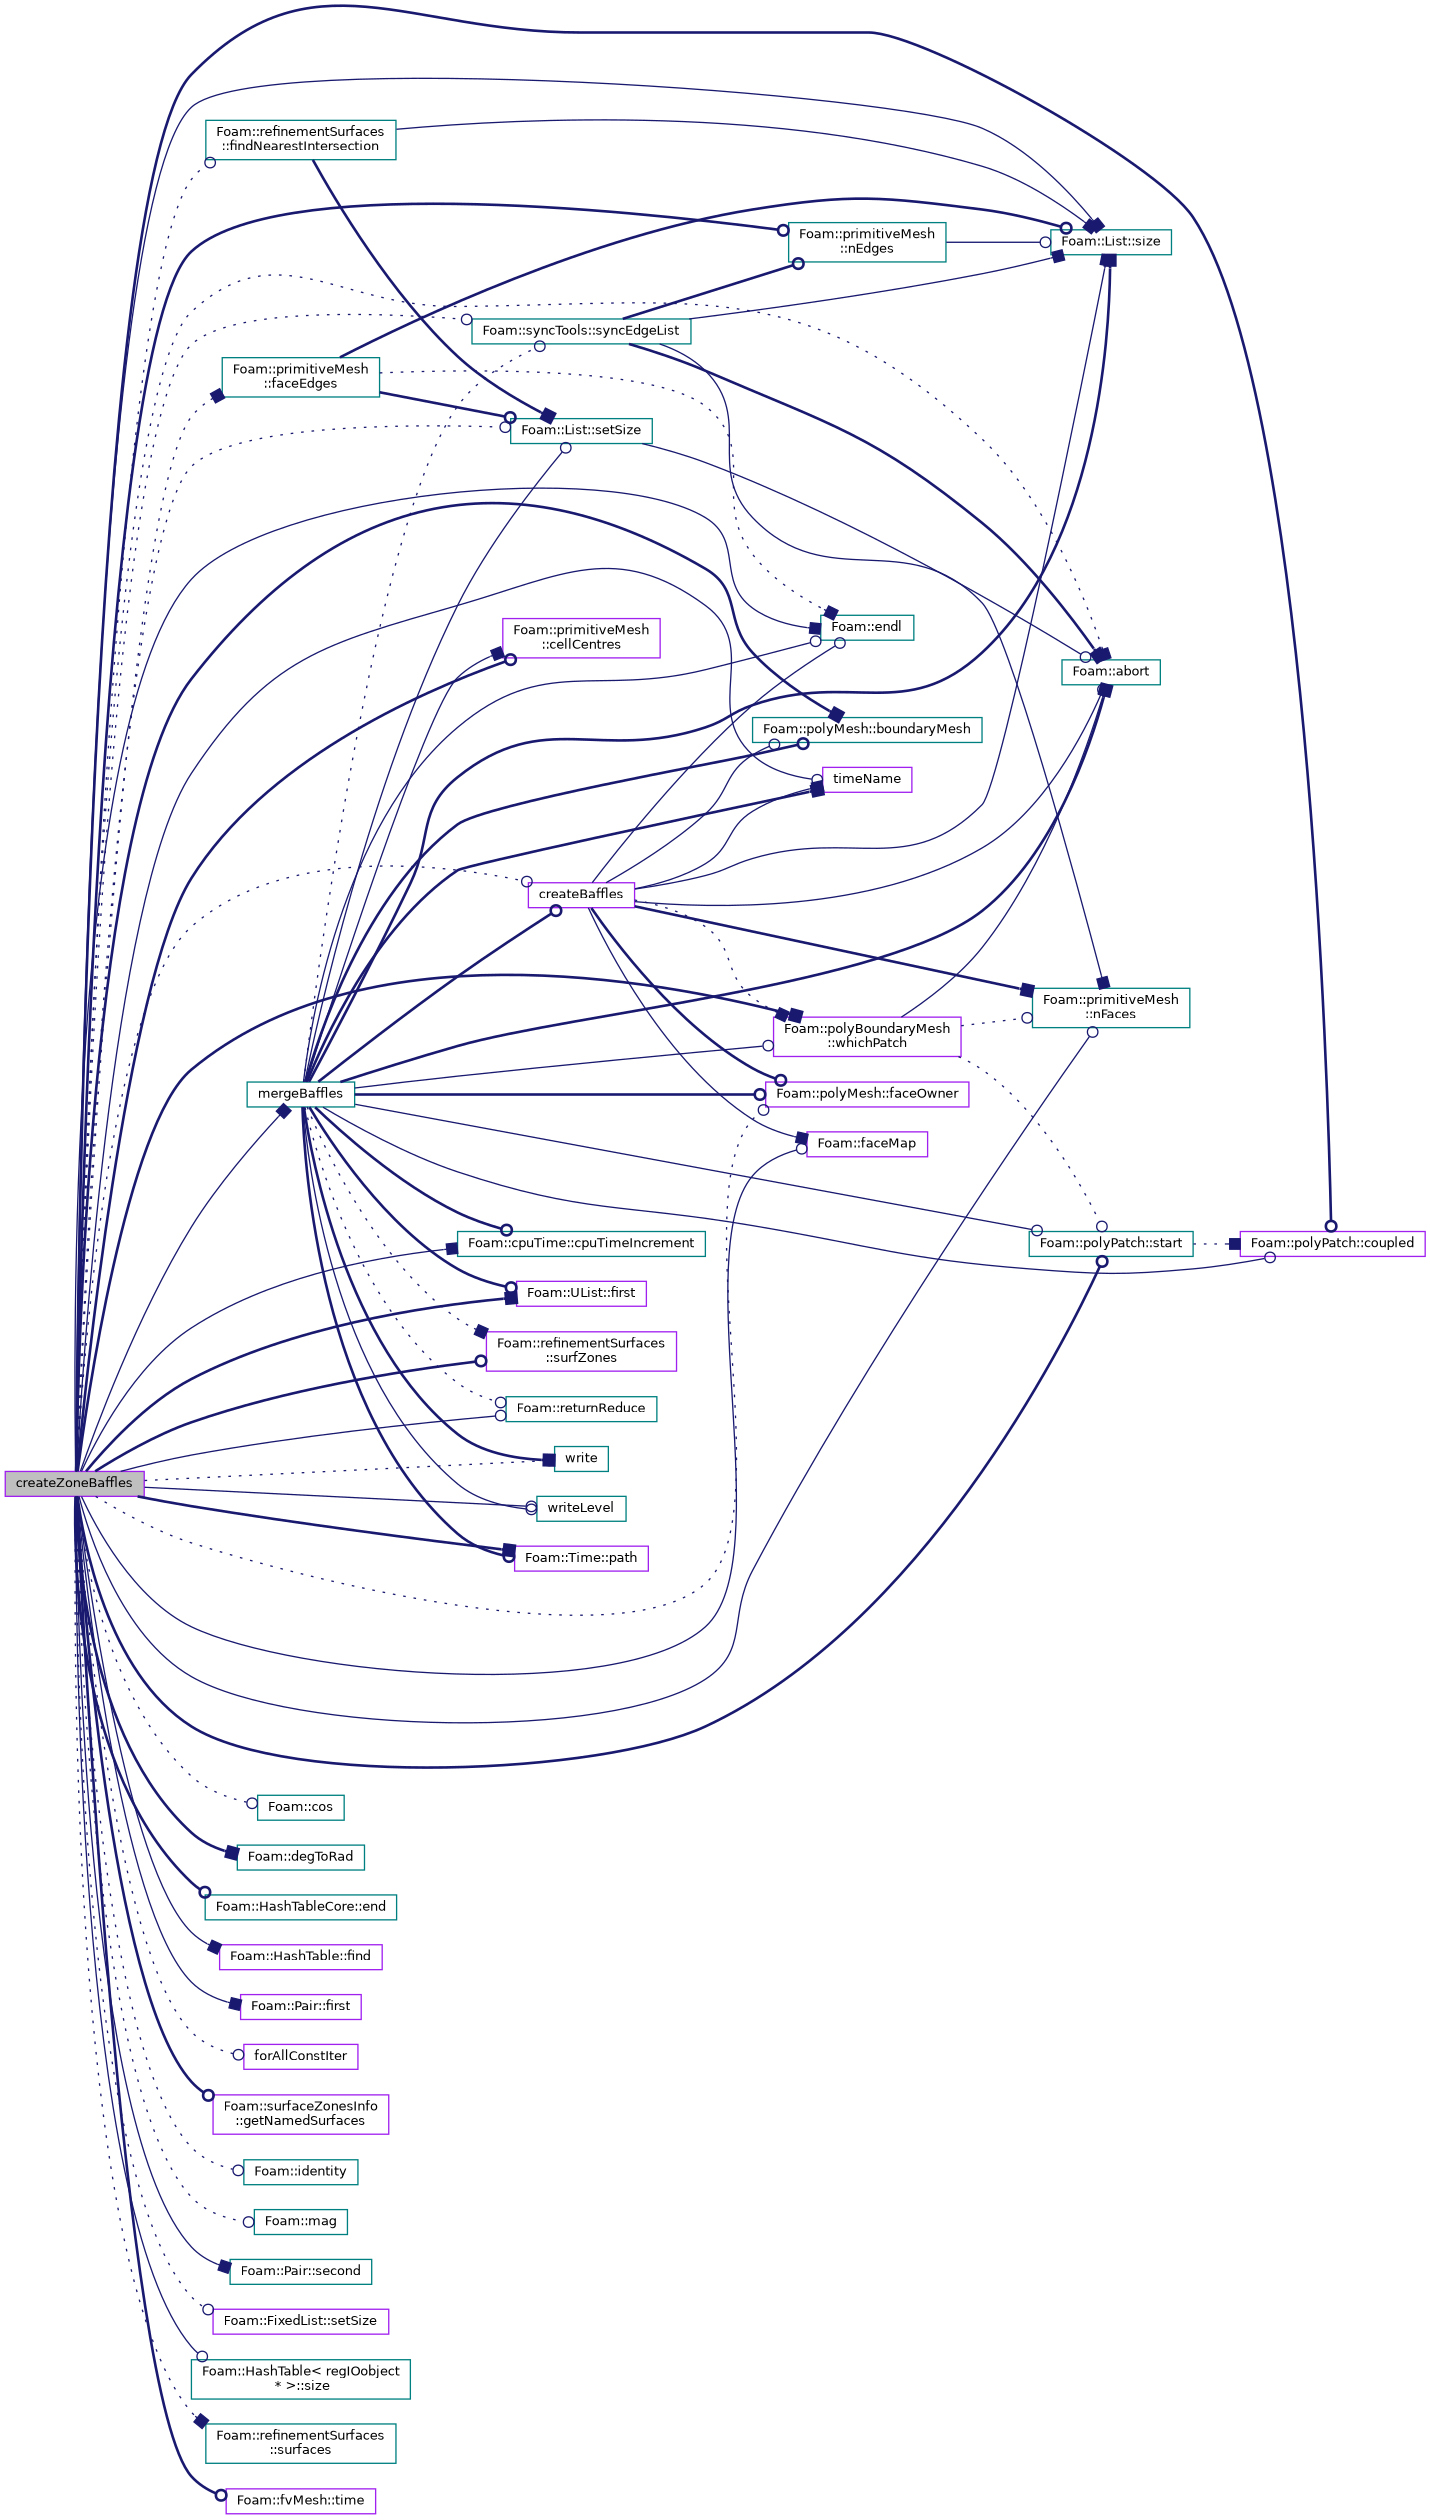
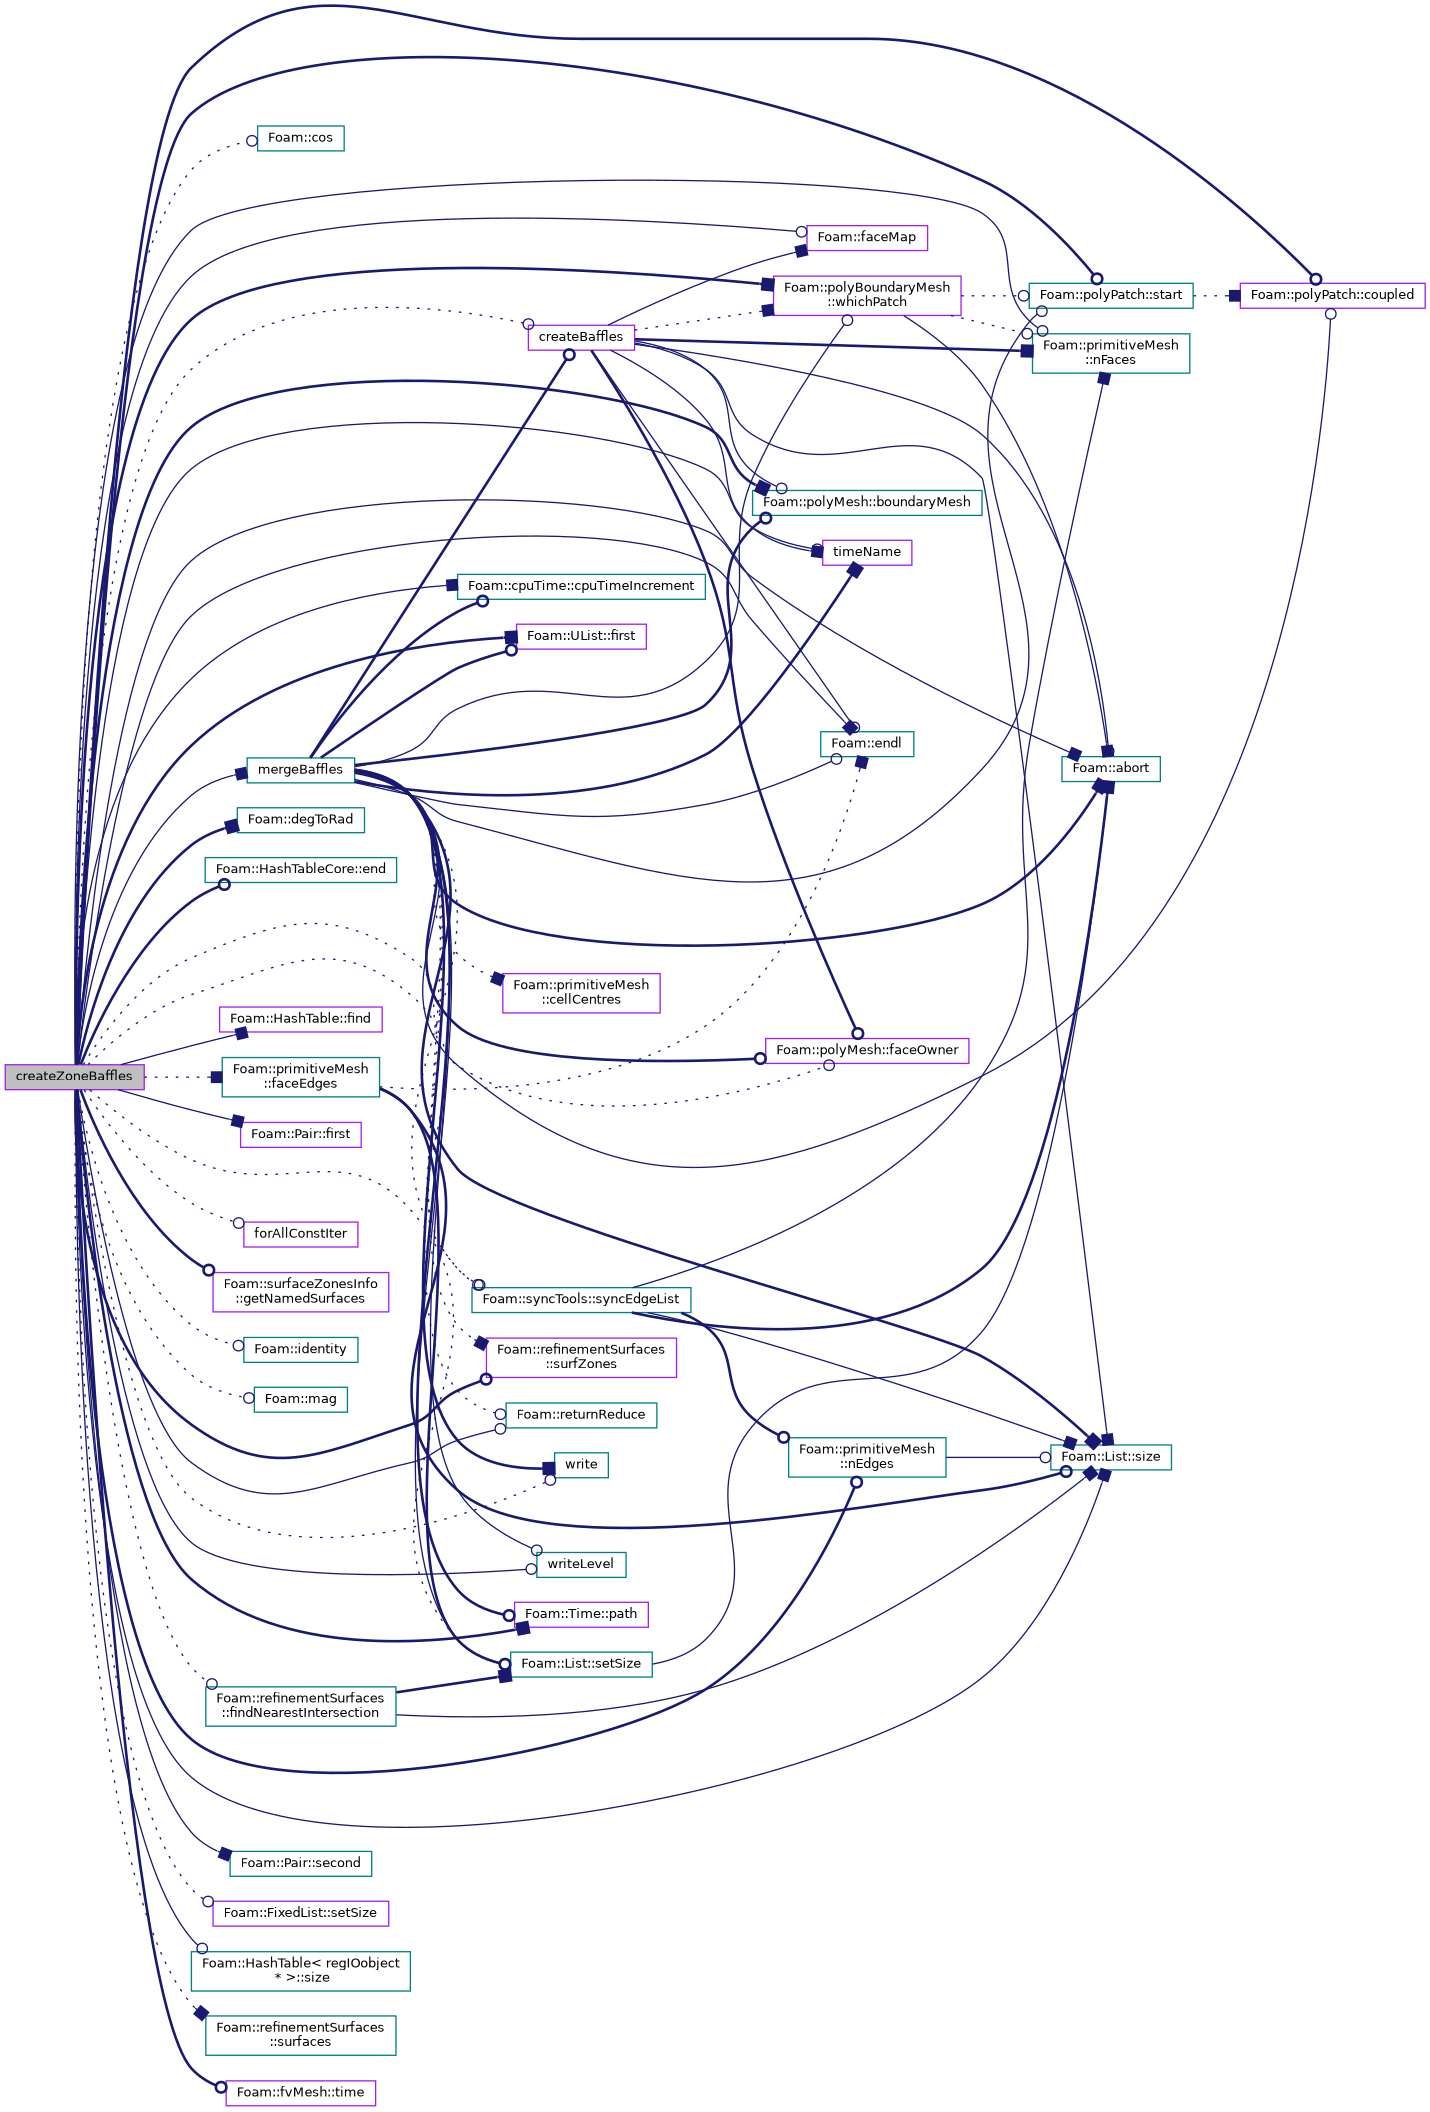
(174, 352) -> (397, 504)
(381, 858) -> (435, 863)
(160, 957) -> none
